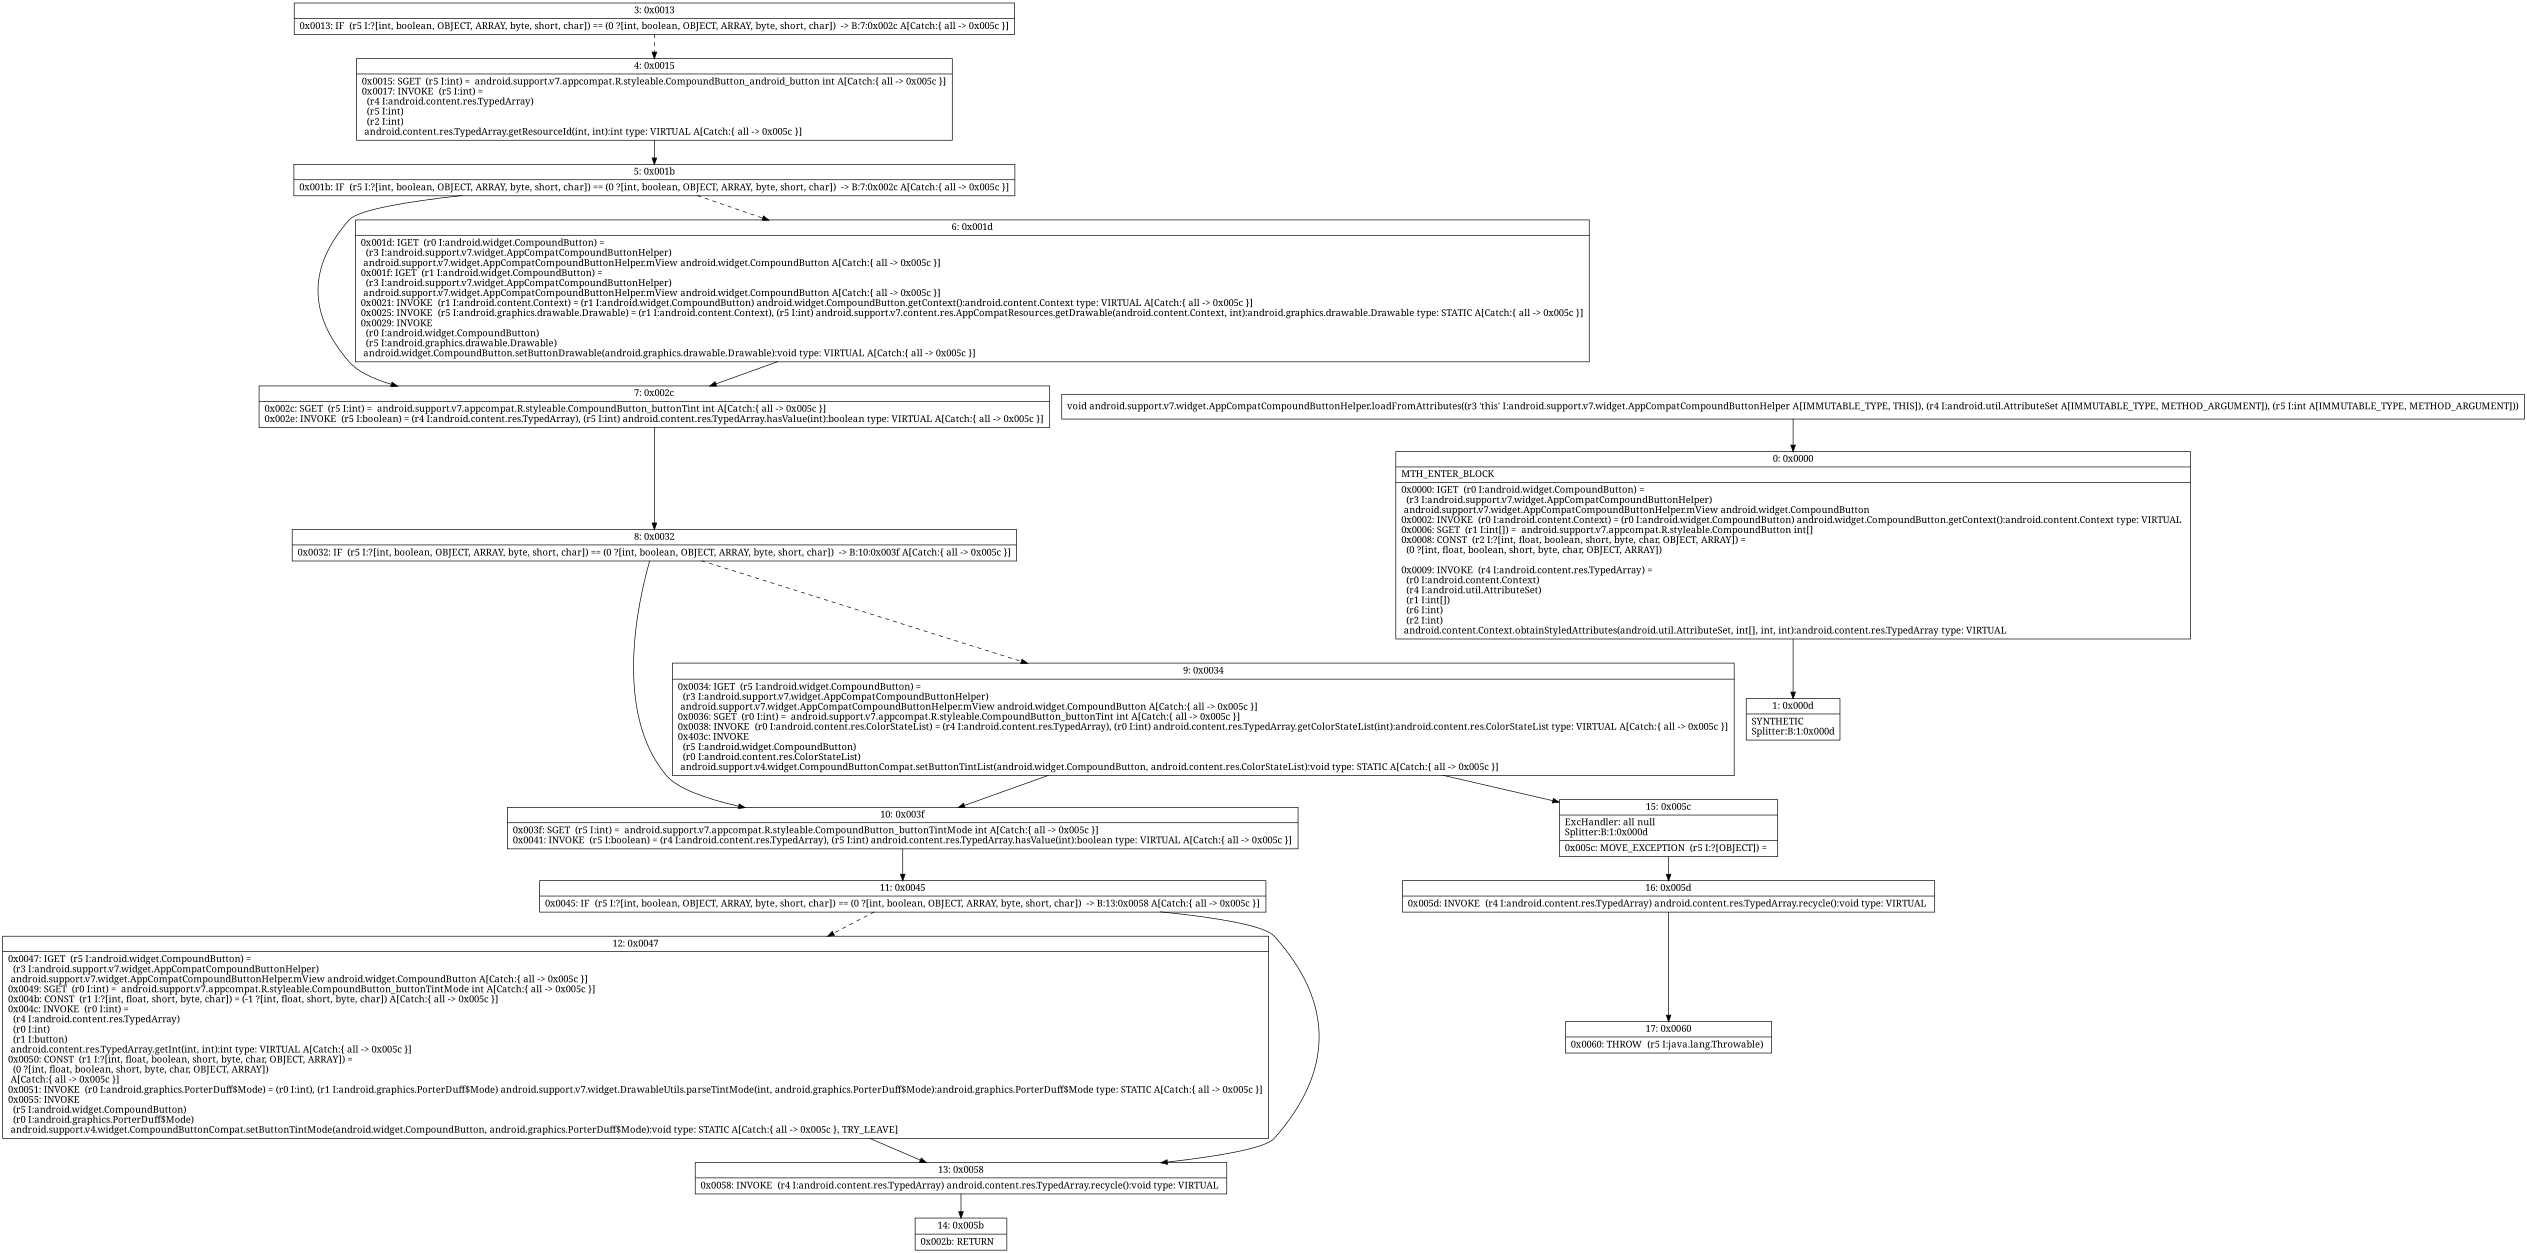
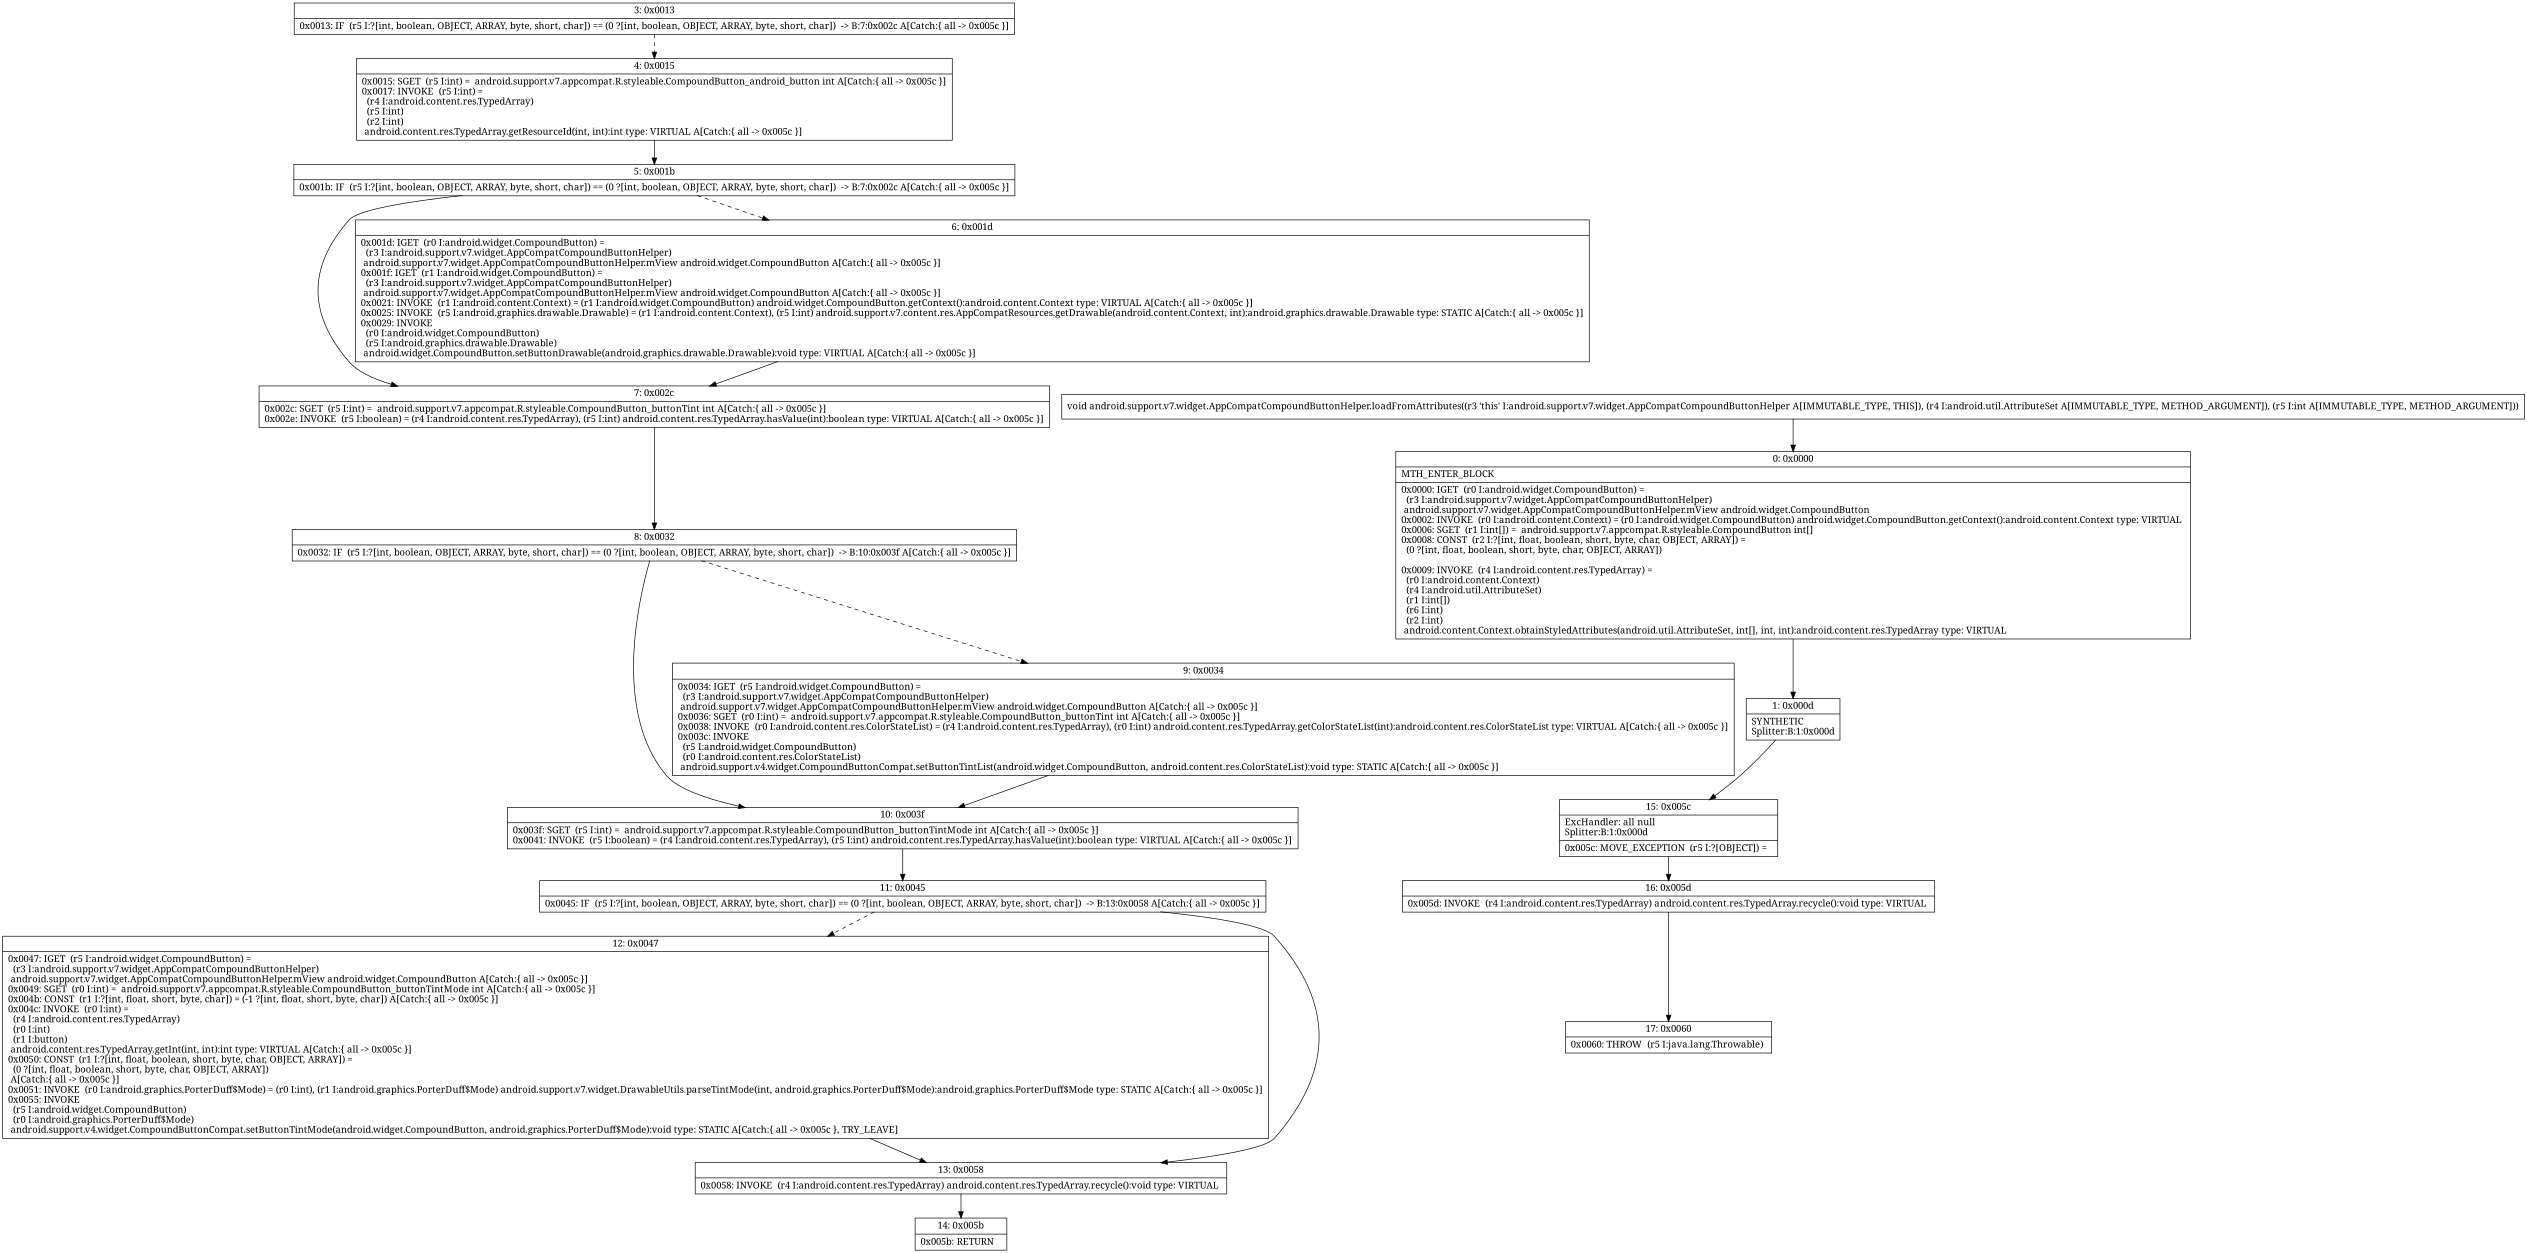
(716, 737) -> (716, 737)
(1498, 788) -> (1747, 769)
(961, 1242) -> (961, 1242)
